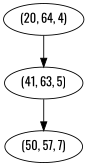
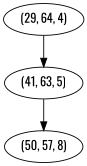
(44, 19) -> (44, 19)
(44, 147) -> (44, 147)
